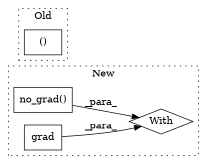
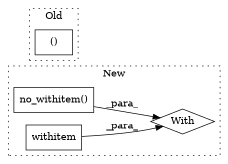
(43, 100) -> (54, 100)
(43, 138) -> (54, 138)
